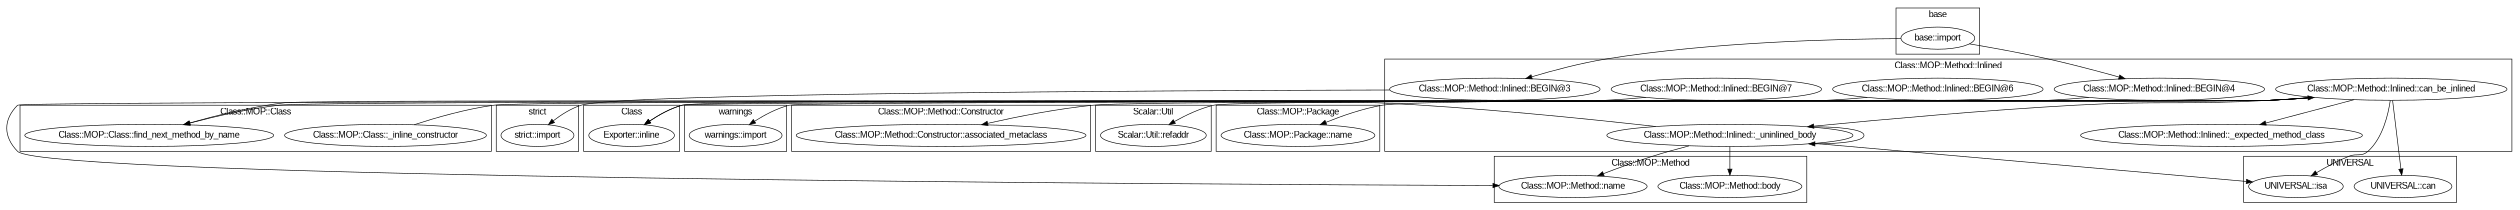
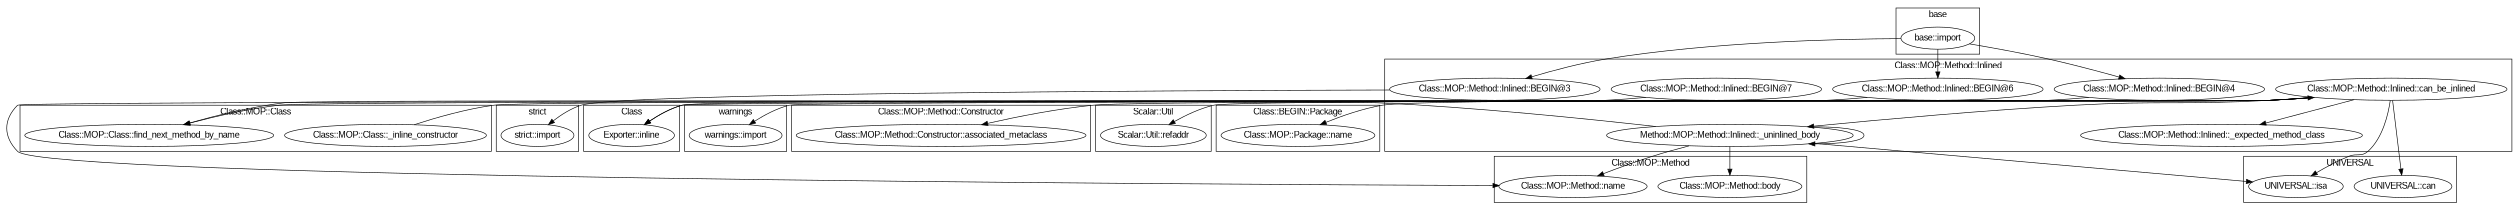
none -> (1938, 63)
(1298, 112) -> (1298, 112)
(1730, 135) -> (1730, 135)
